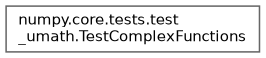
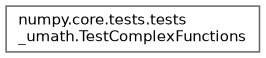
(133, 29) -> (133, 29)
